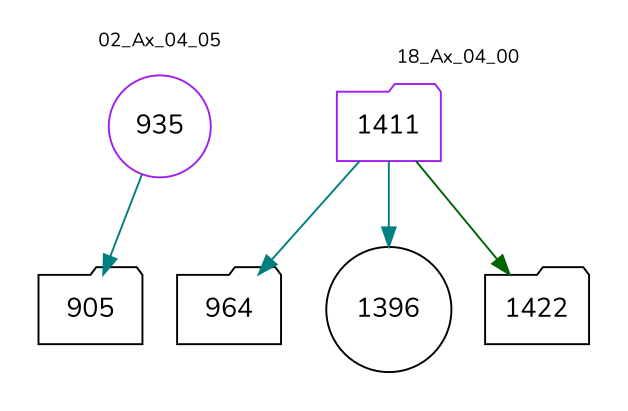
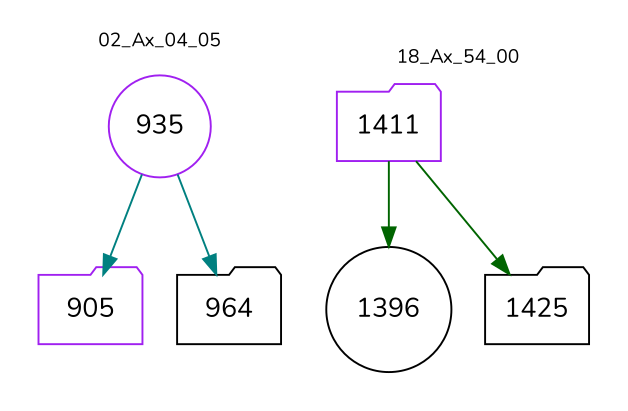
(458, 58) -> (458, 58)
(389, 194) -> (389, 194)
(324, 201) -> (193, 215)
(90, 310) -> (90, 310)
(537, 310) -> (537, 310)
